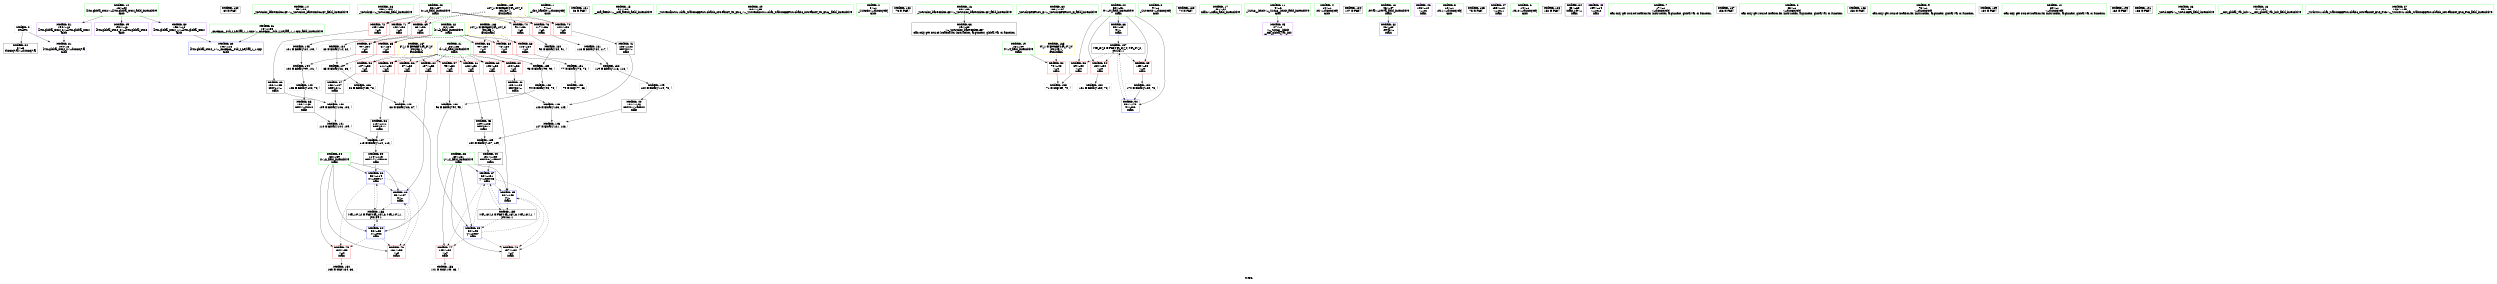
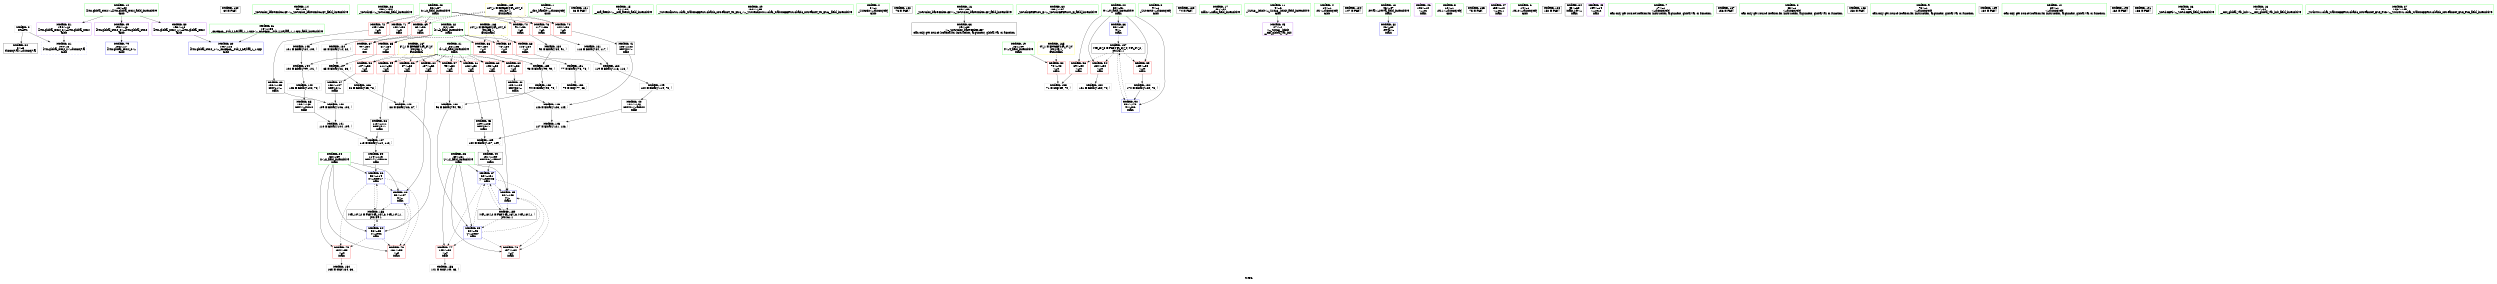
none -> (122, 48)
(364, 52) -> (364, 52)
none -> (452, 57)
